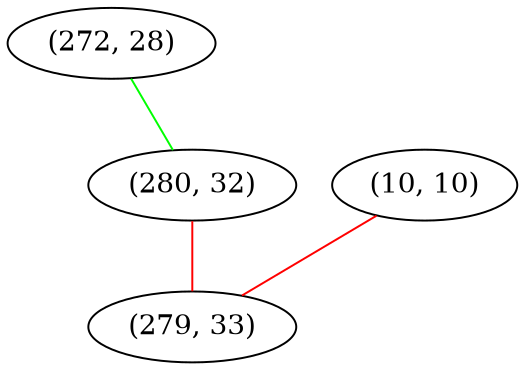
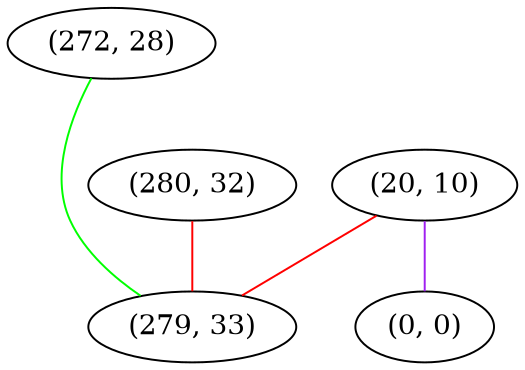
(152, 114) -> (64, 199)
(425, 185) -> (425, 185)
none -> (425, 327)
